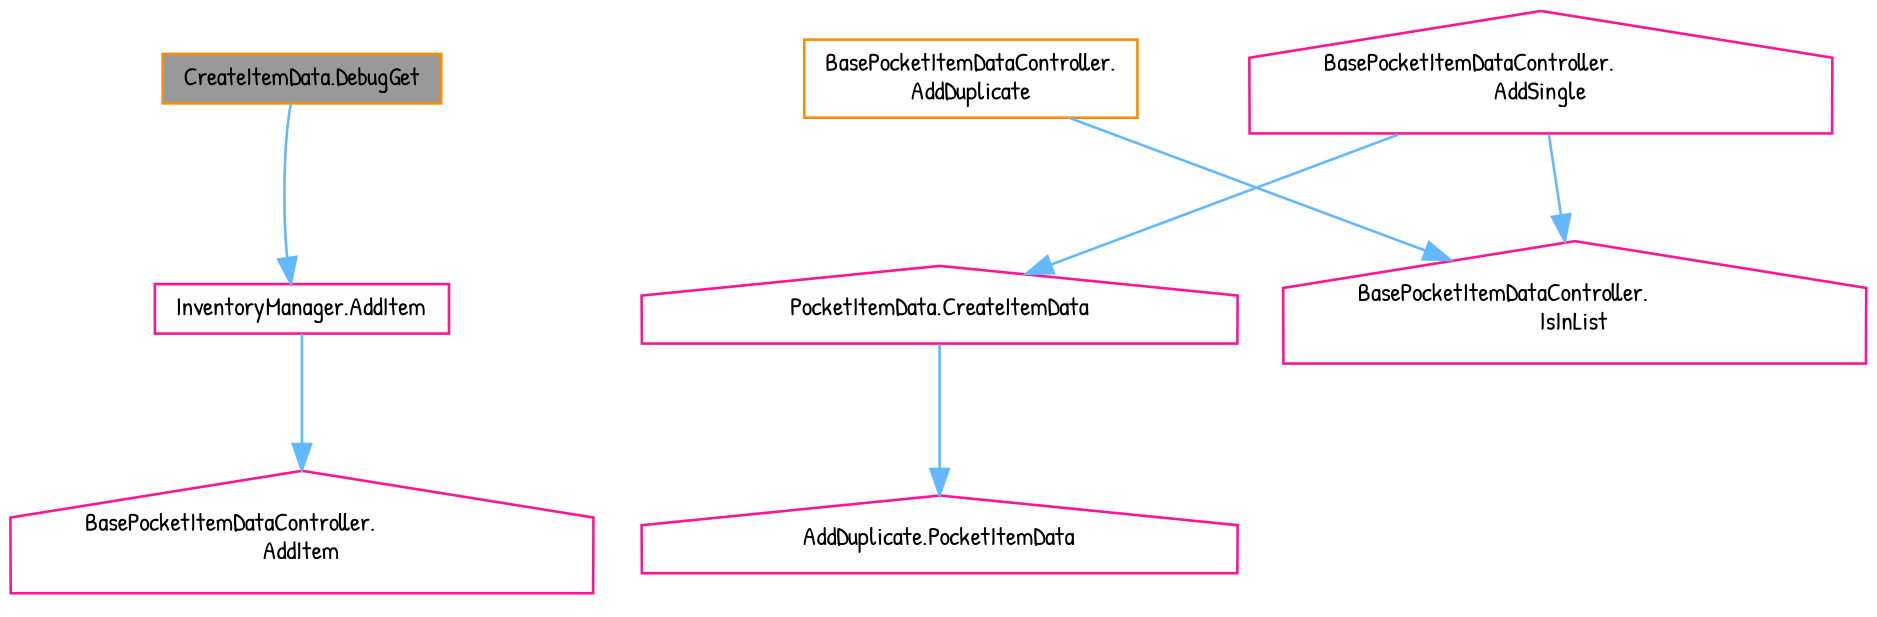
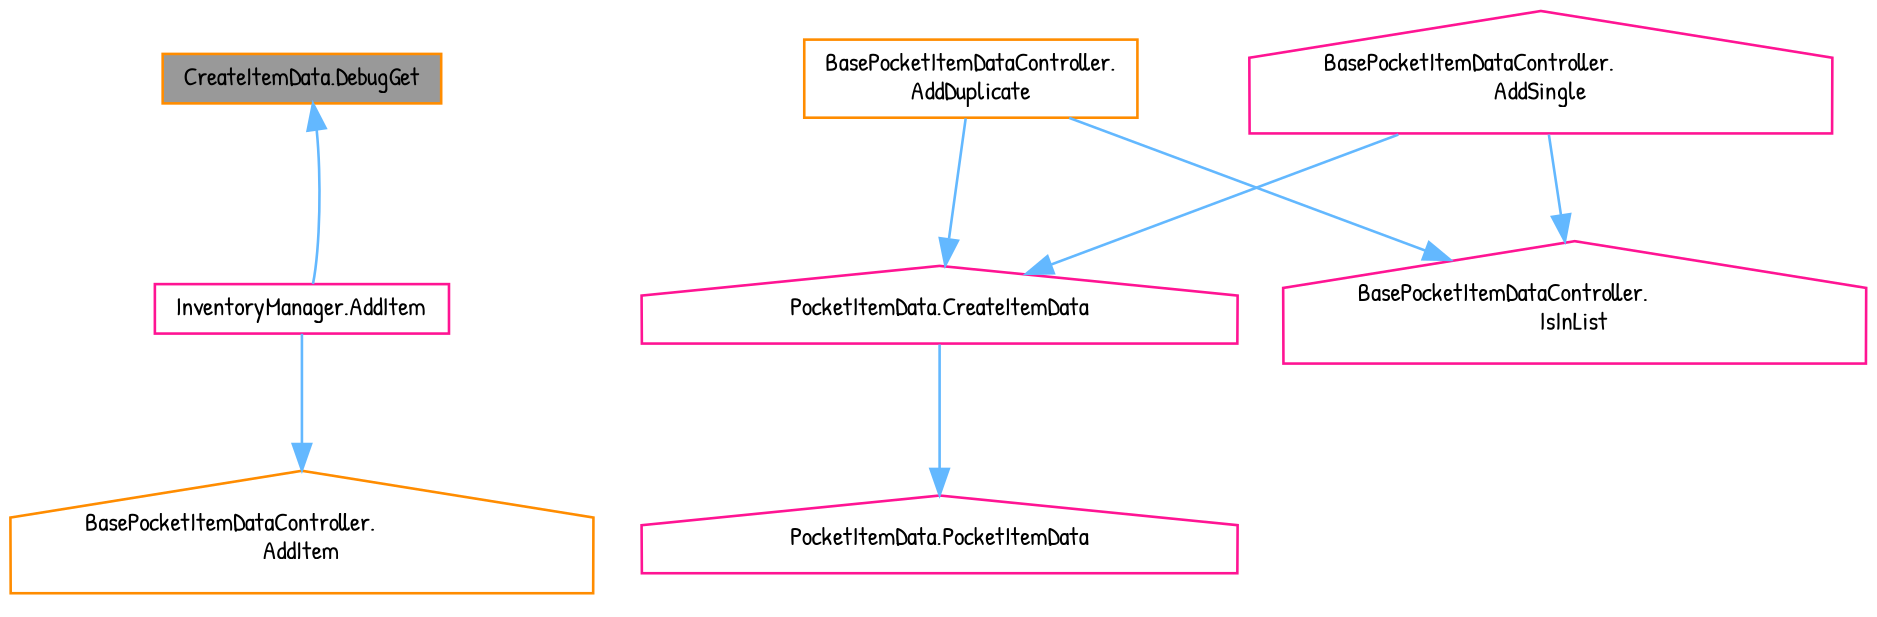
none -> (957, 178)
(285, 181) -> (319, 207)
(302, 538) -> (302, 538)
(940, 538) -> (940, 538)
